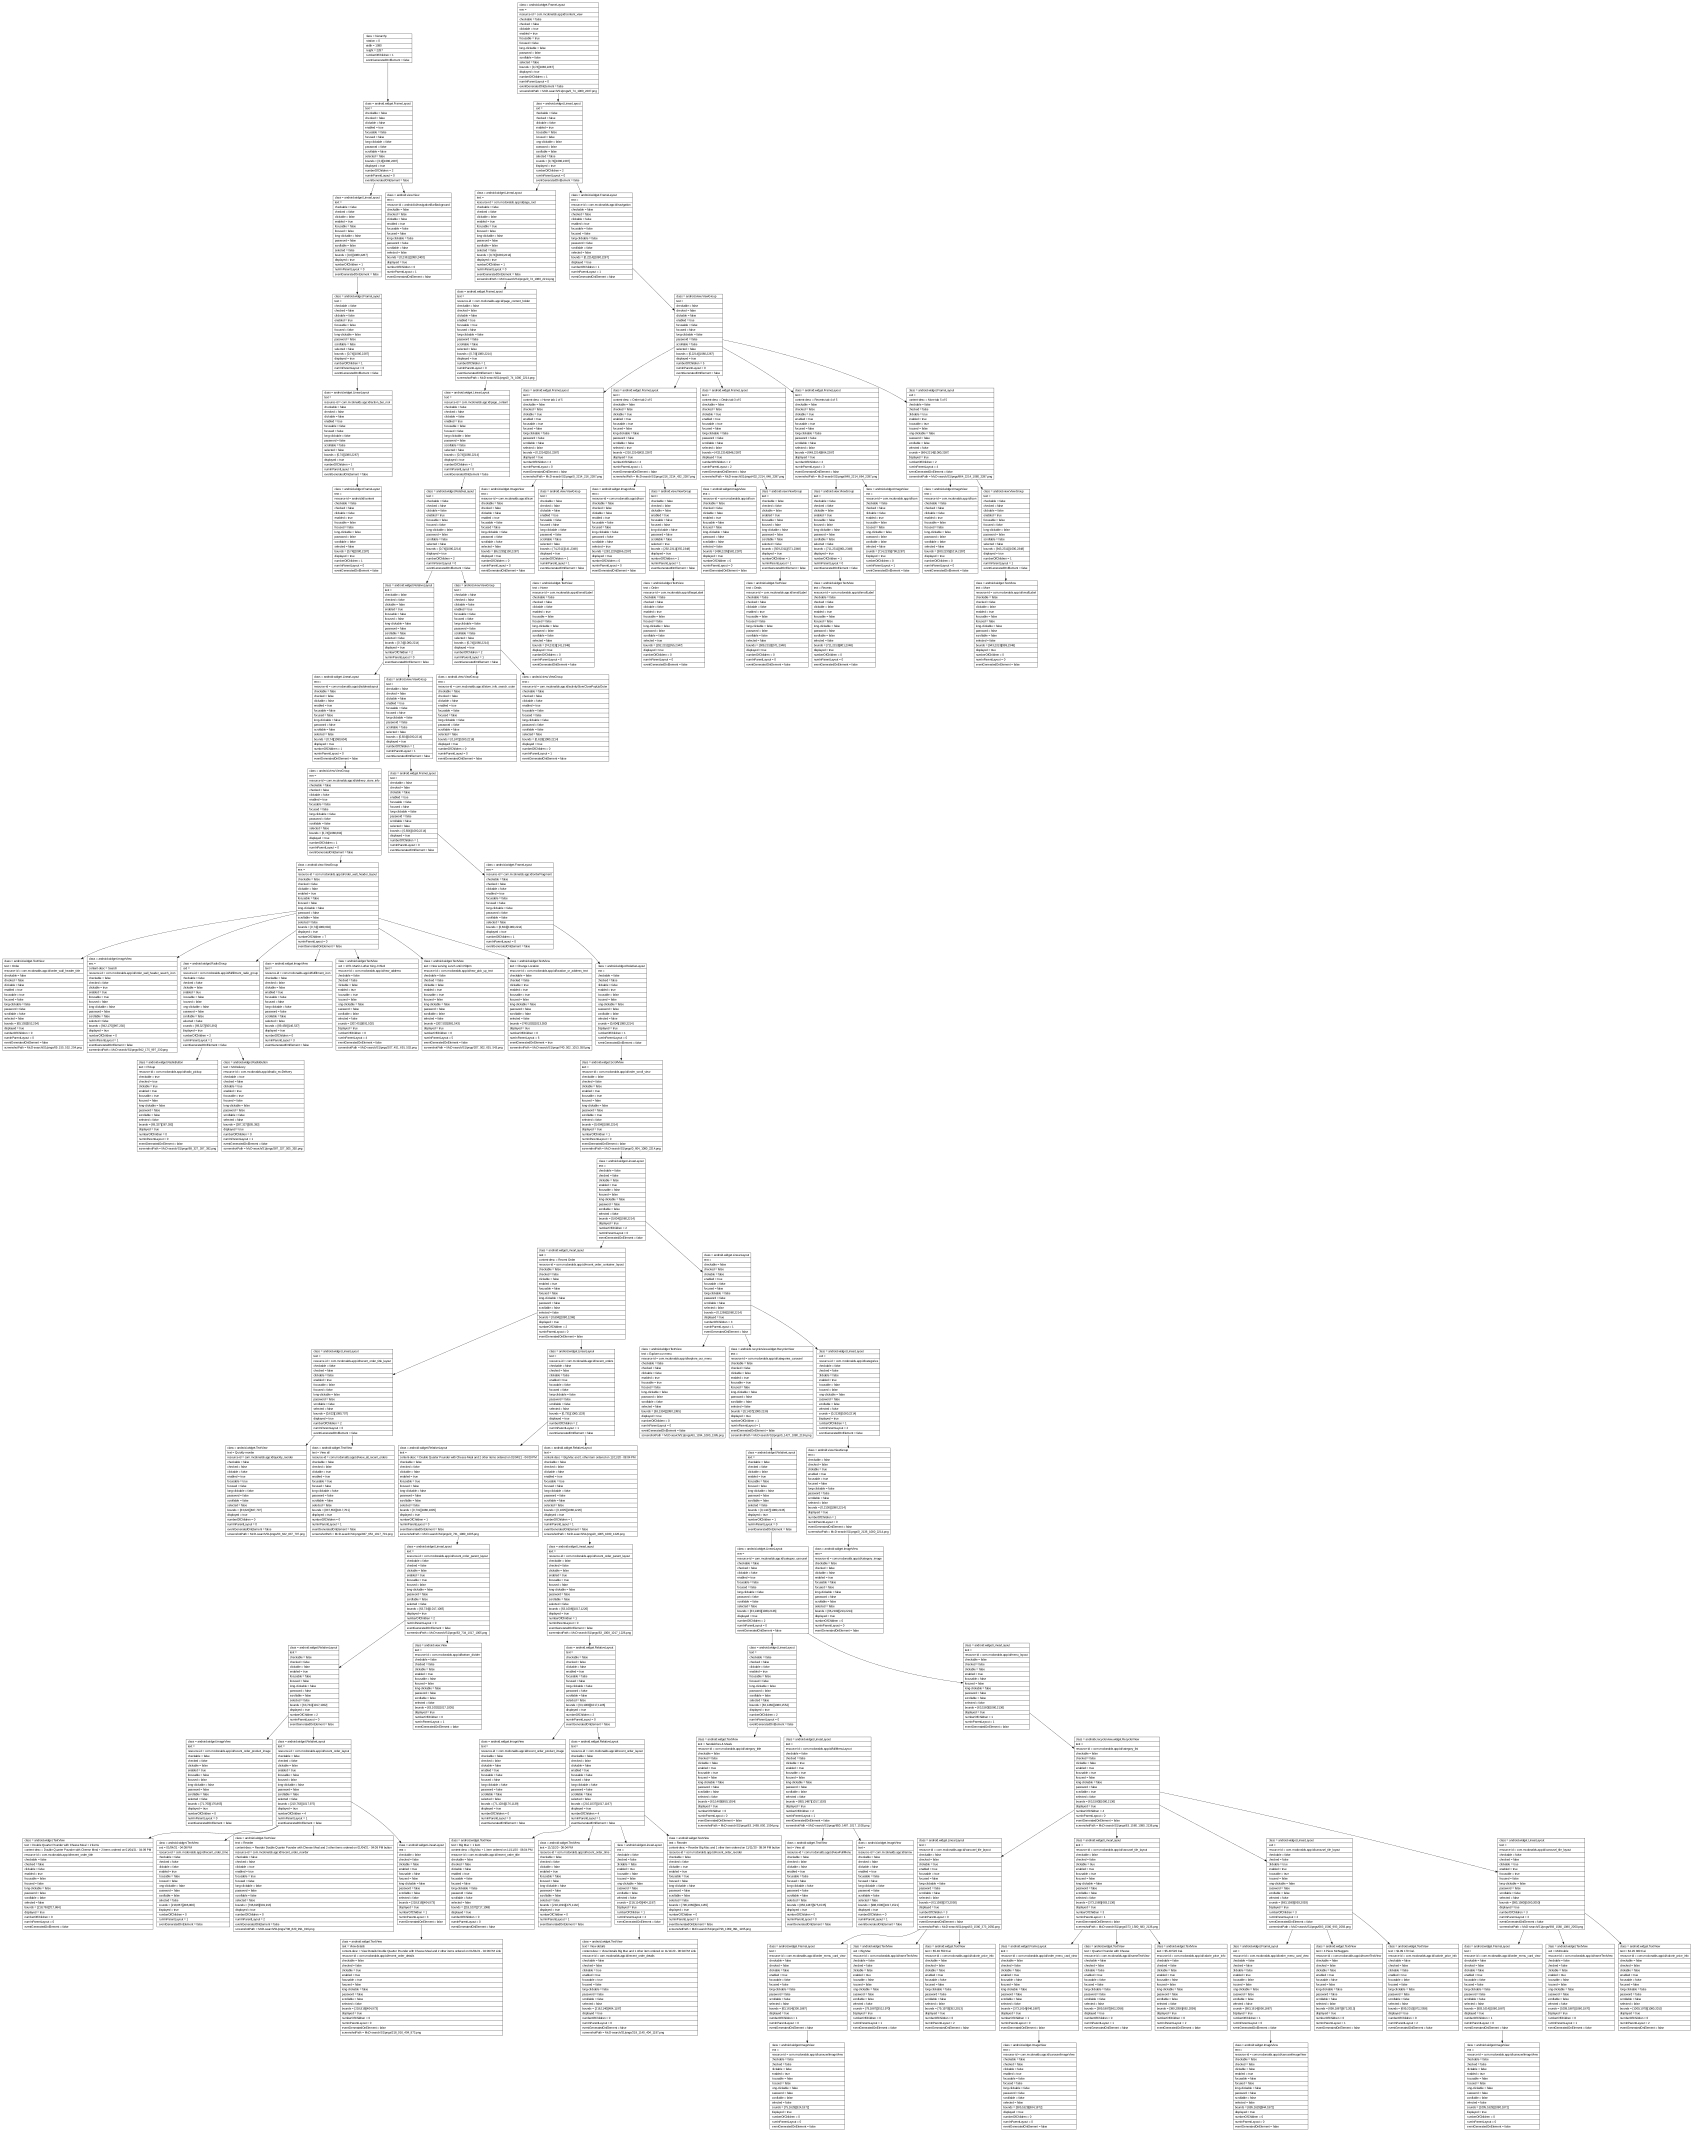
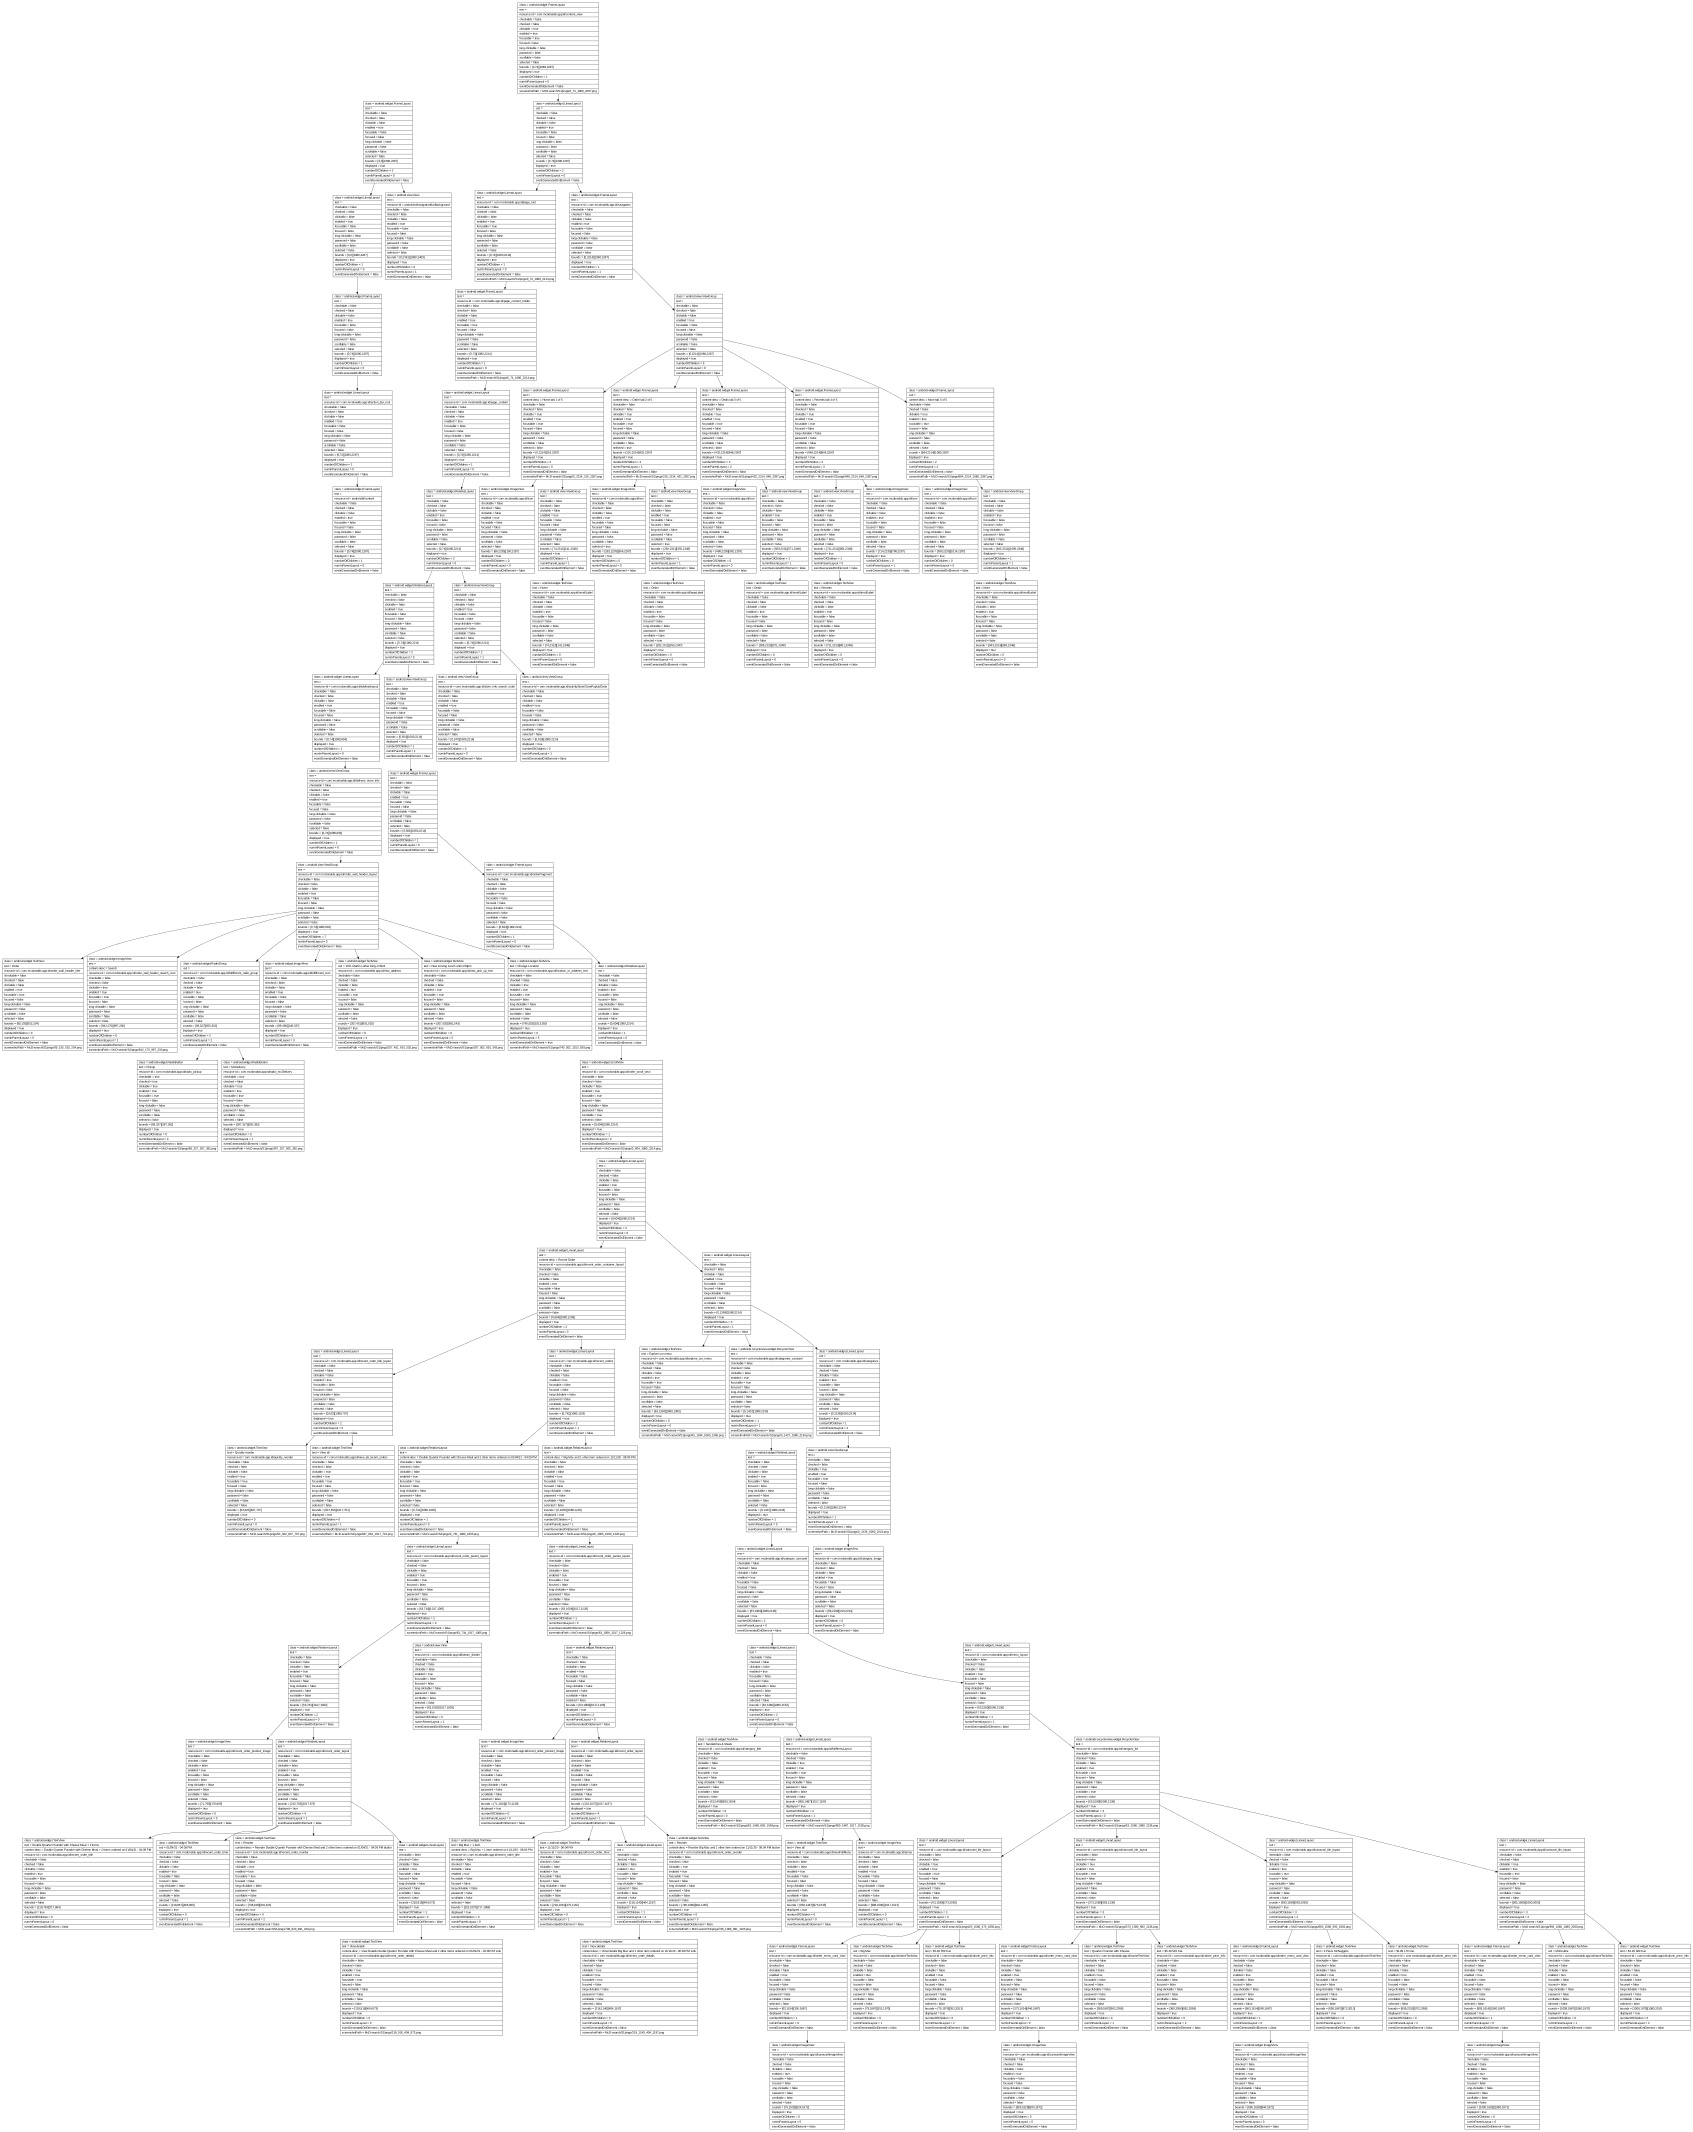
(388, 48) -> none
